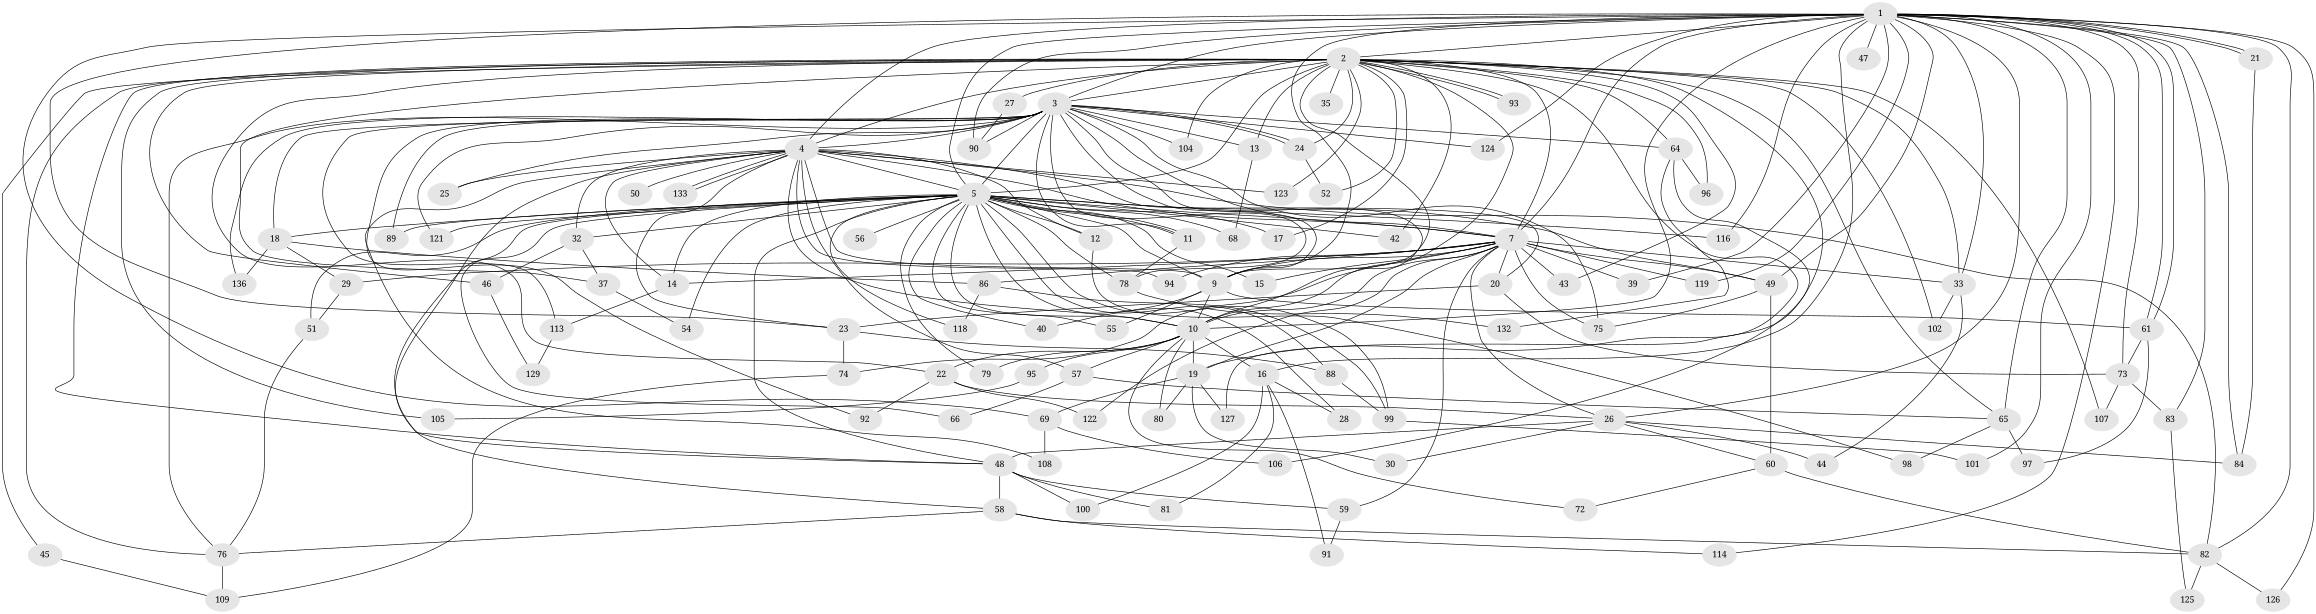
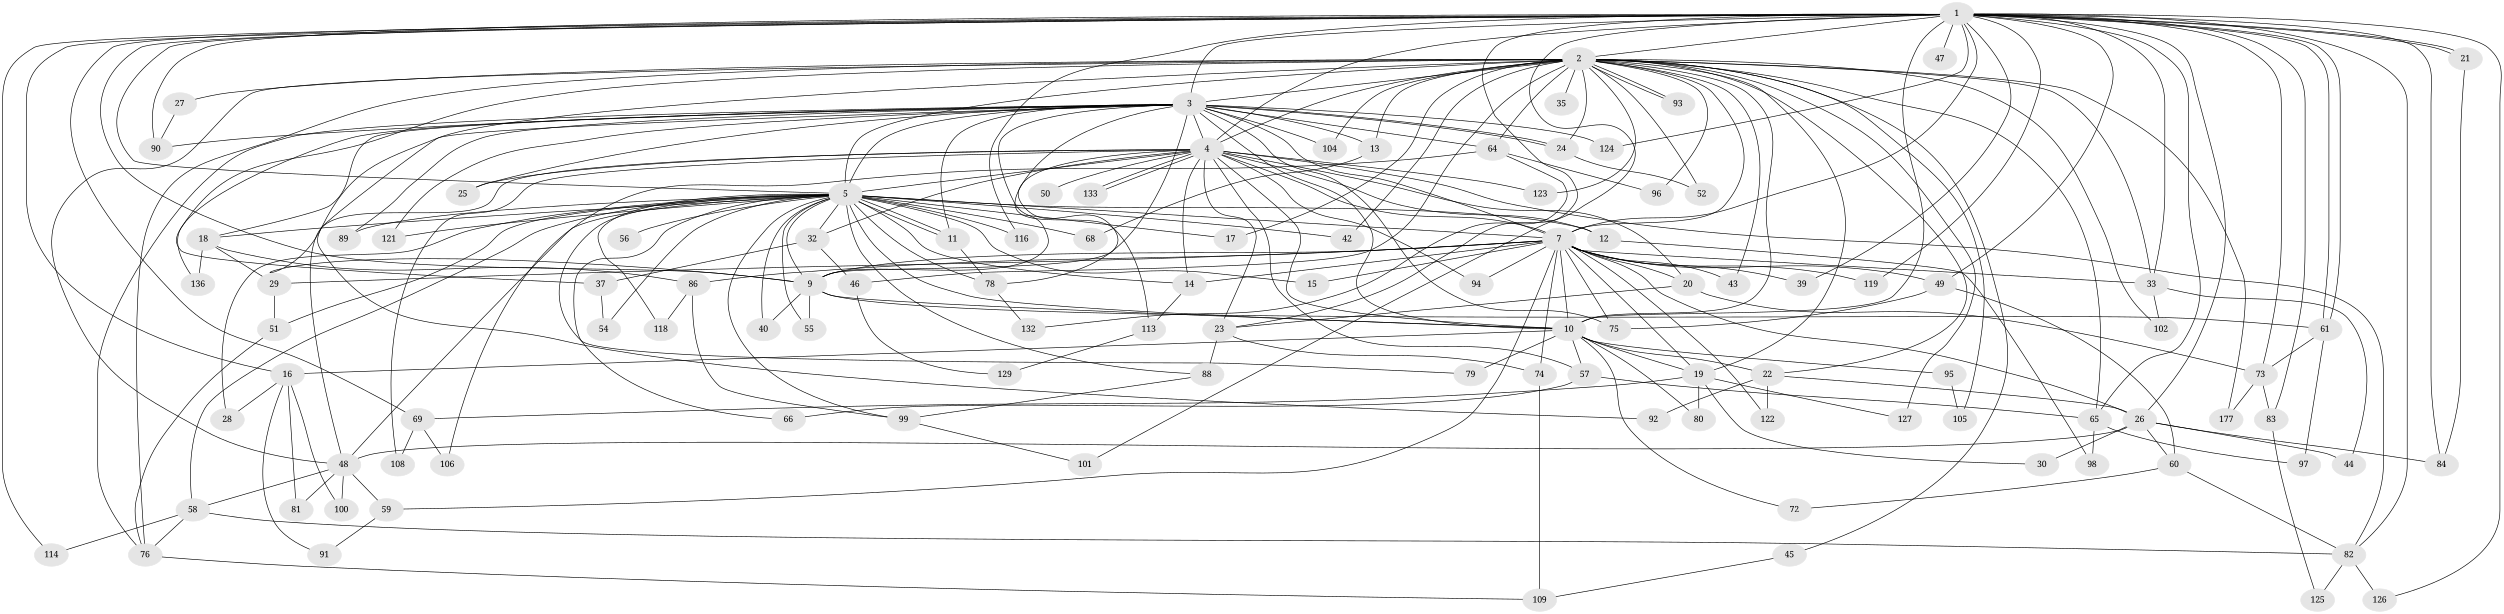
(1567, 237) -> none
(2102, 420) -> (2226, 420)
